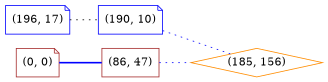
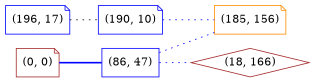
(130, 63) -> (130, 63)
none -> (250, 63)
(257, 63) -> (250, 20)
